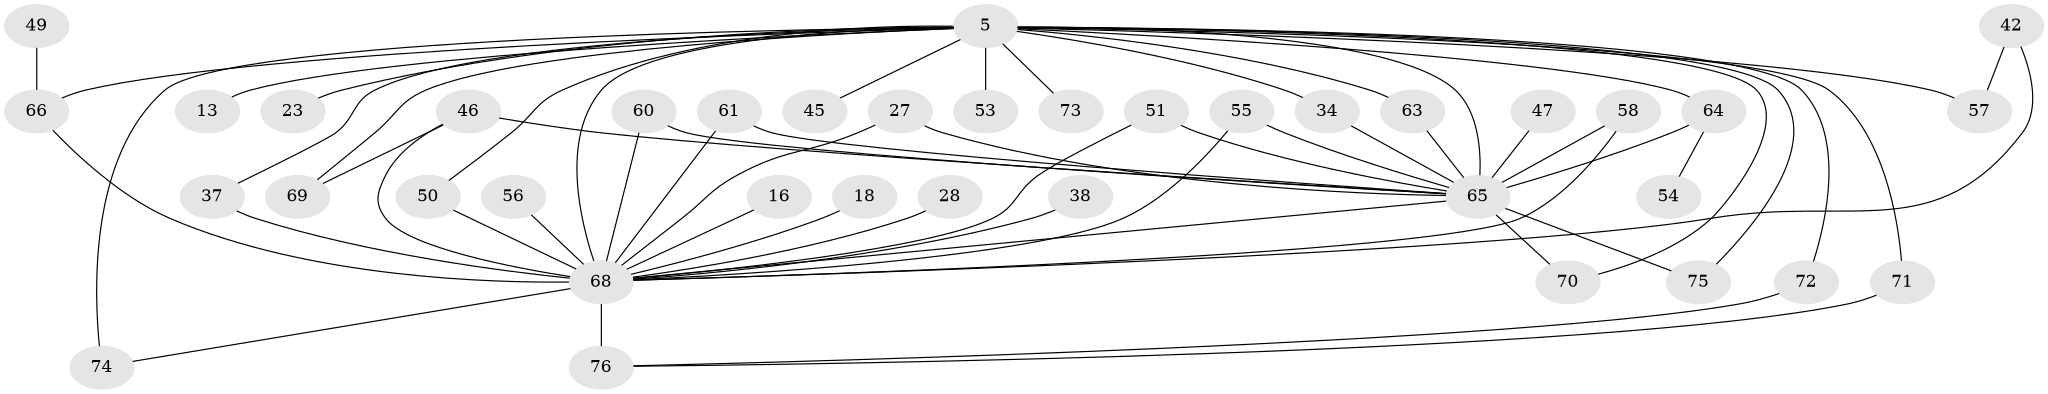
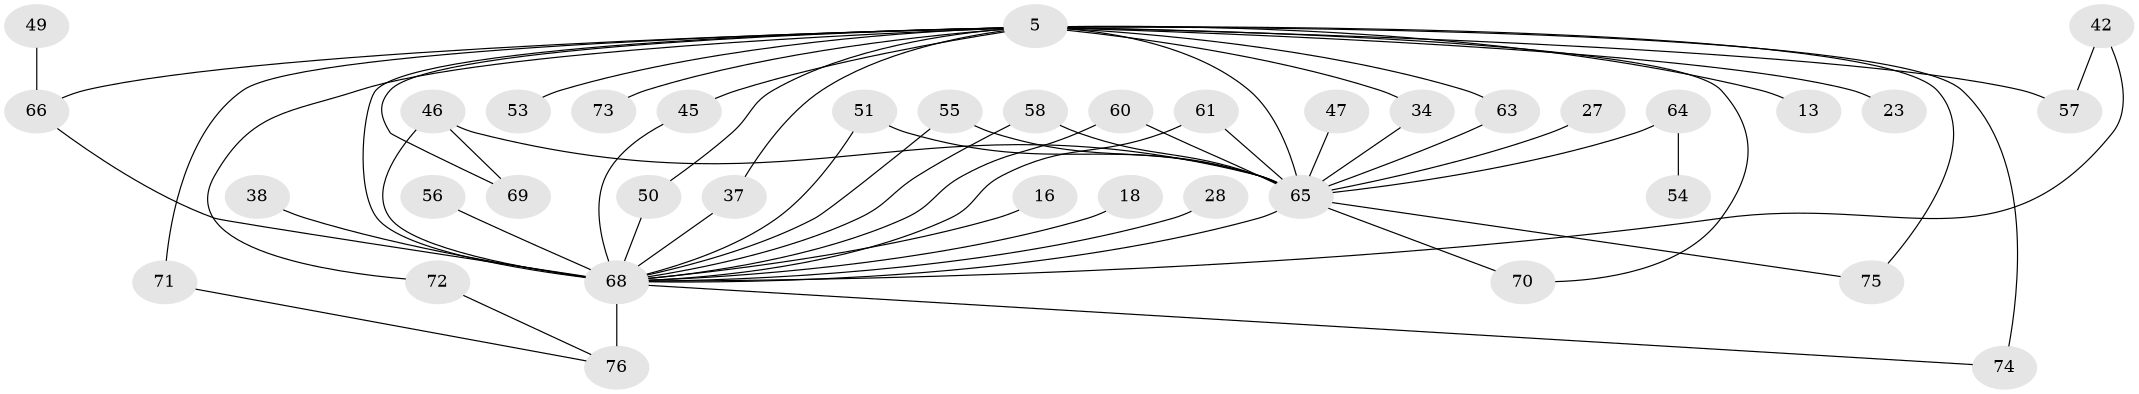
(1389, 53) -> none
(737, 175) -> (604, 180)
